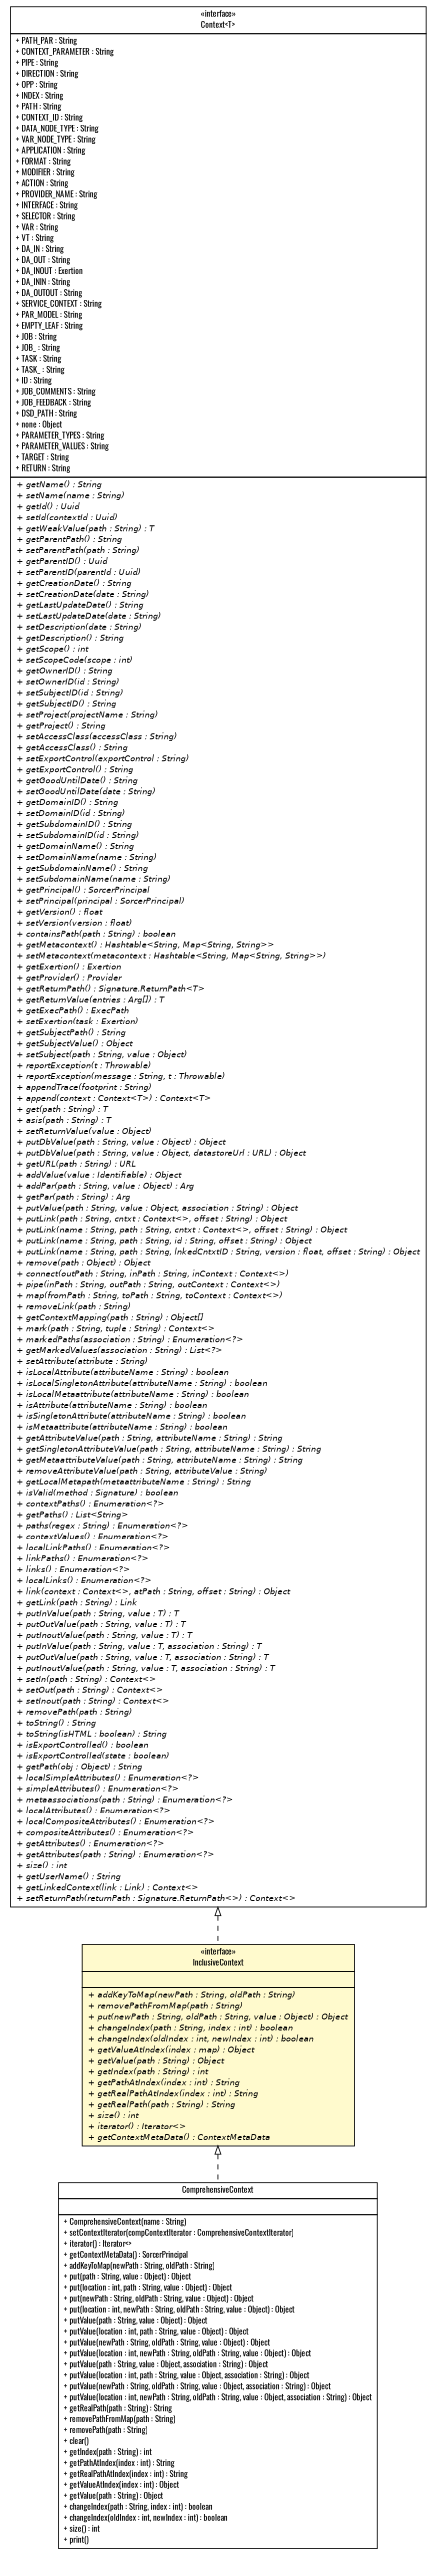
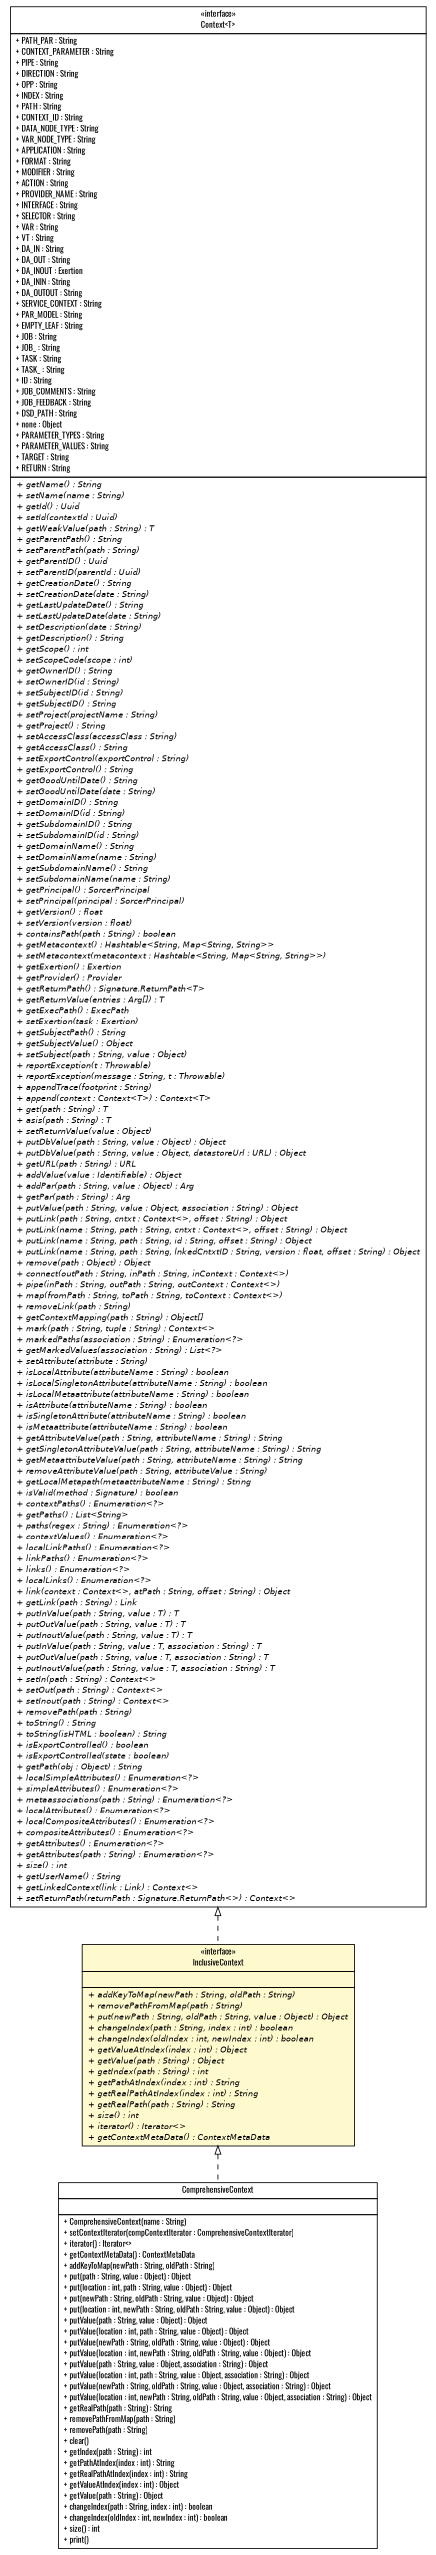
(172, 2050) -> (168, 2050)
(126, 2255) -> (129, 2255)
